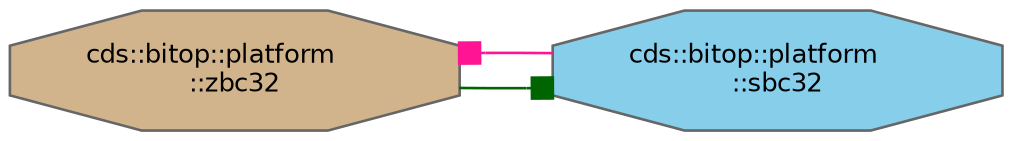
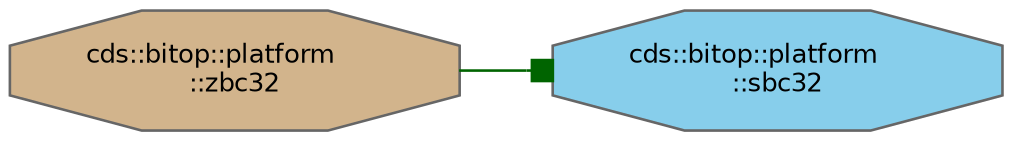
(519, 53) -> none
